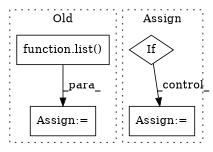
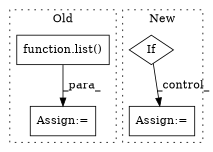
(163, 19) -> (163, 19)
